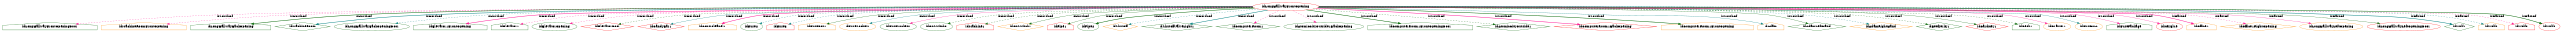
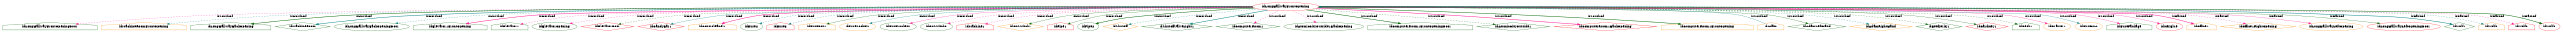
(711, 8) -> (711, 8)
(1078, 11) -> (1078, 11)
(1080, 12) -> (1080, 12)
(1540, 13) -> (1544, 8)
